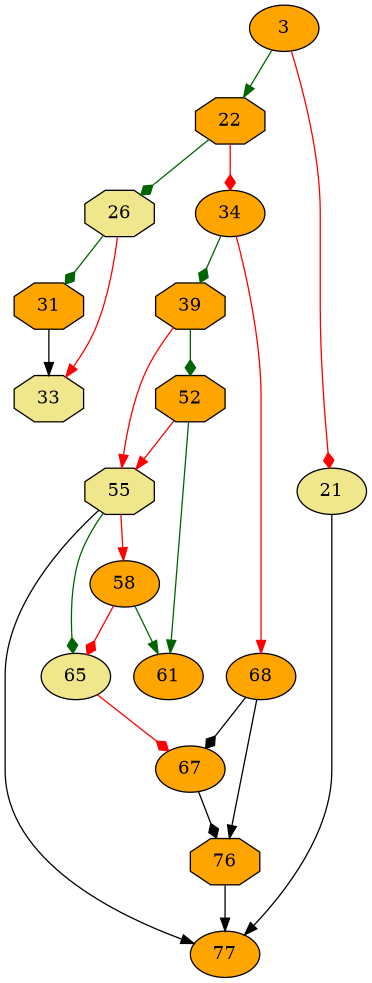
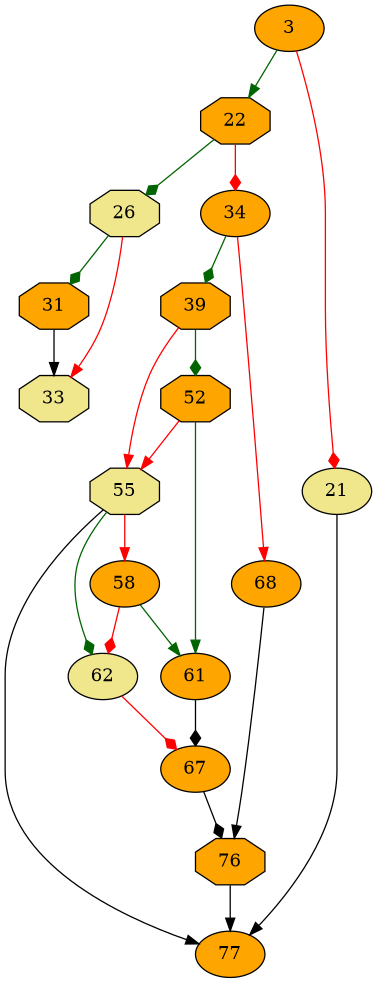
(76, 676) -> (103, 676)
(230, 717) -> (195, 715)
